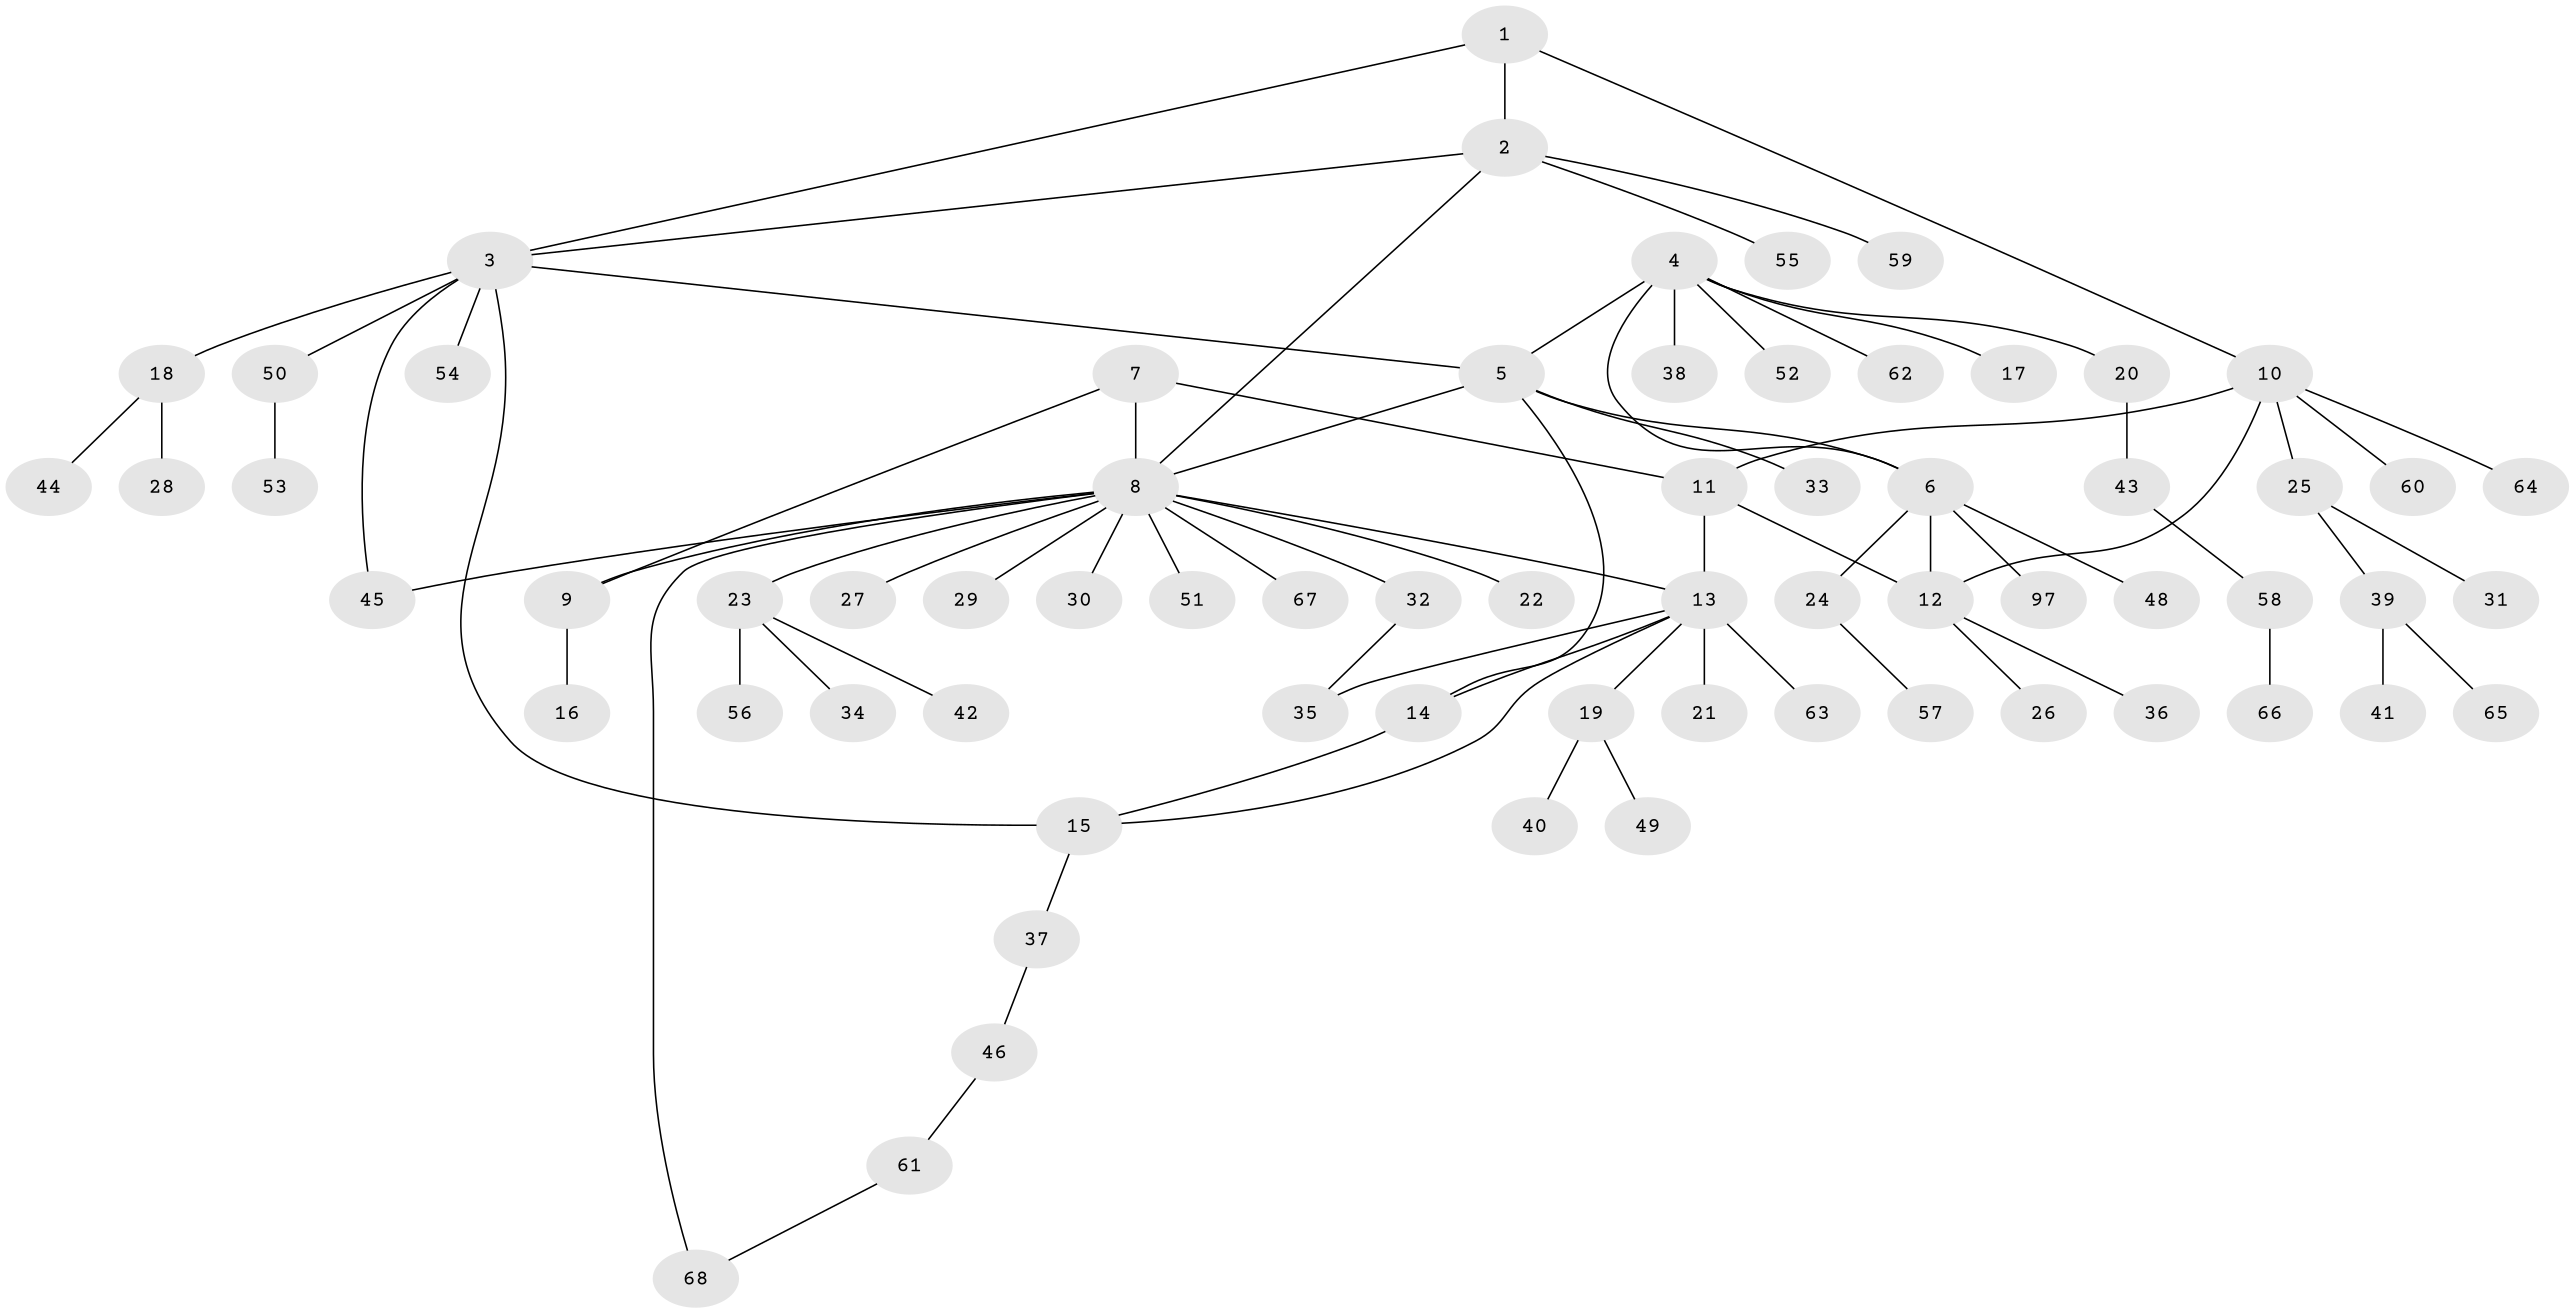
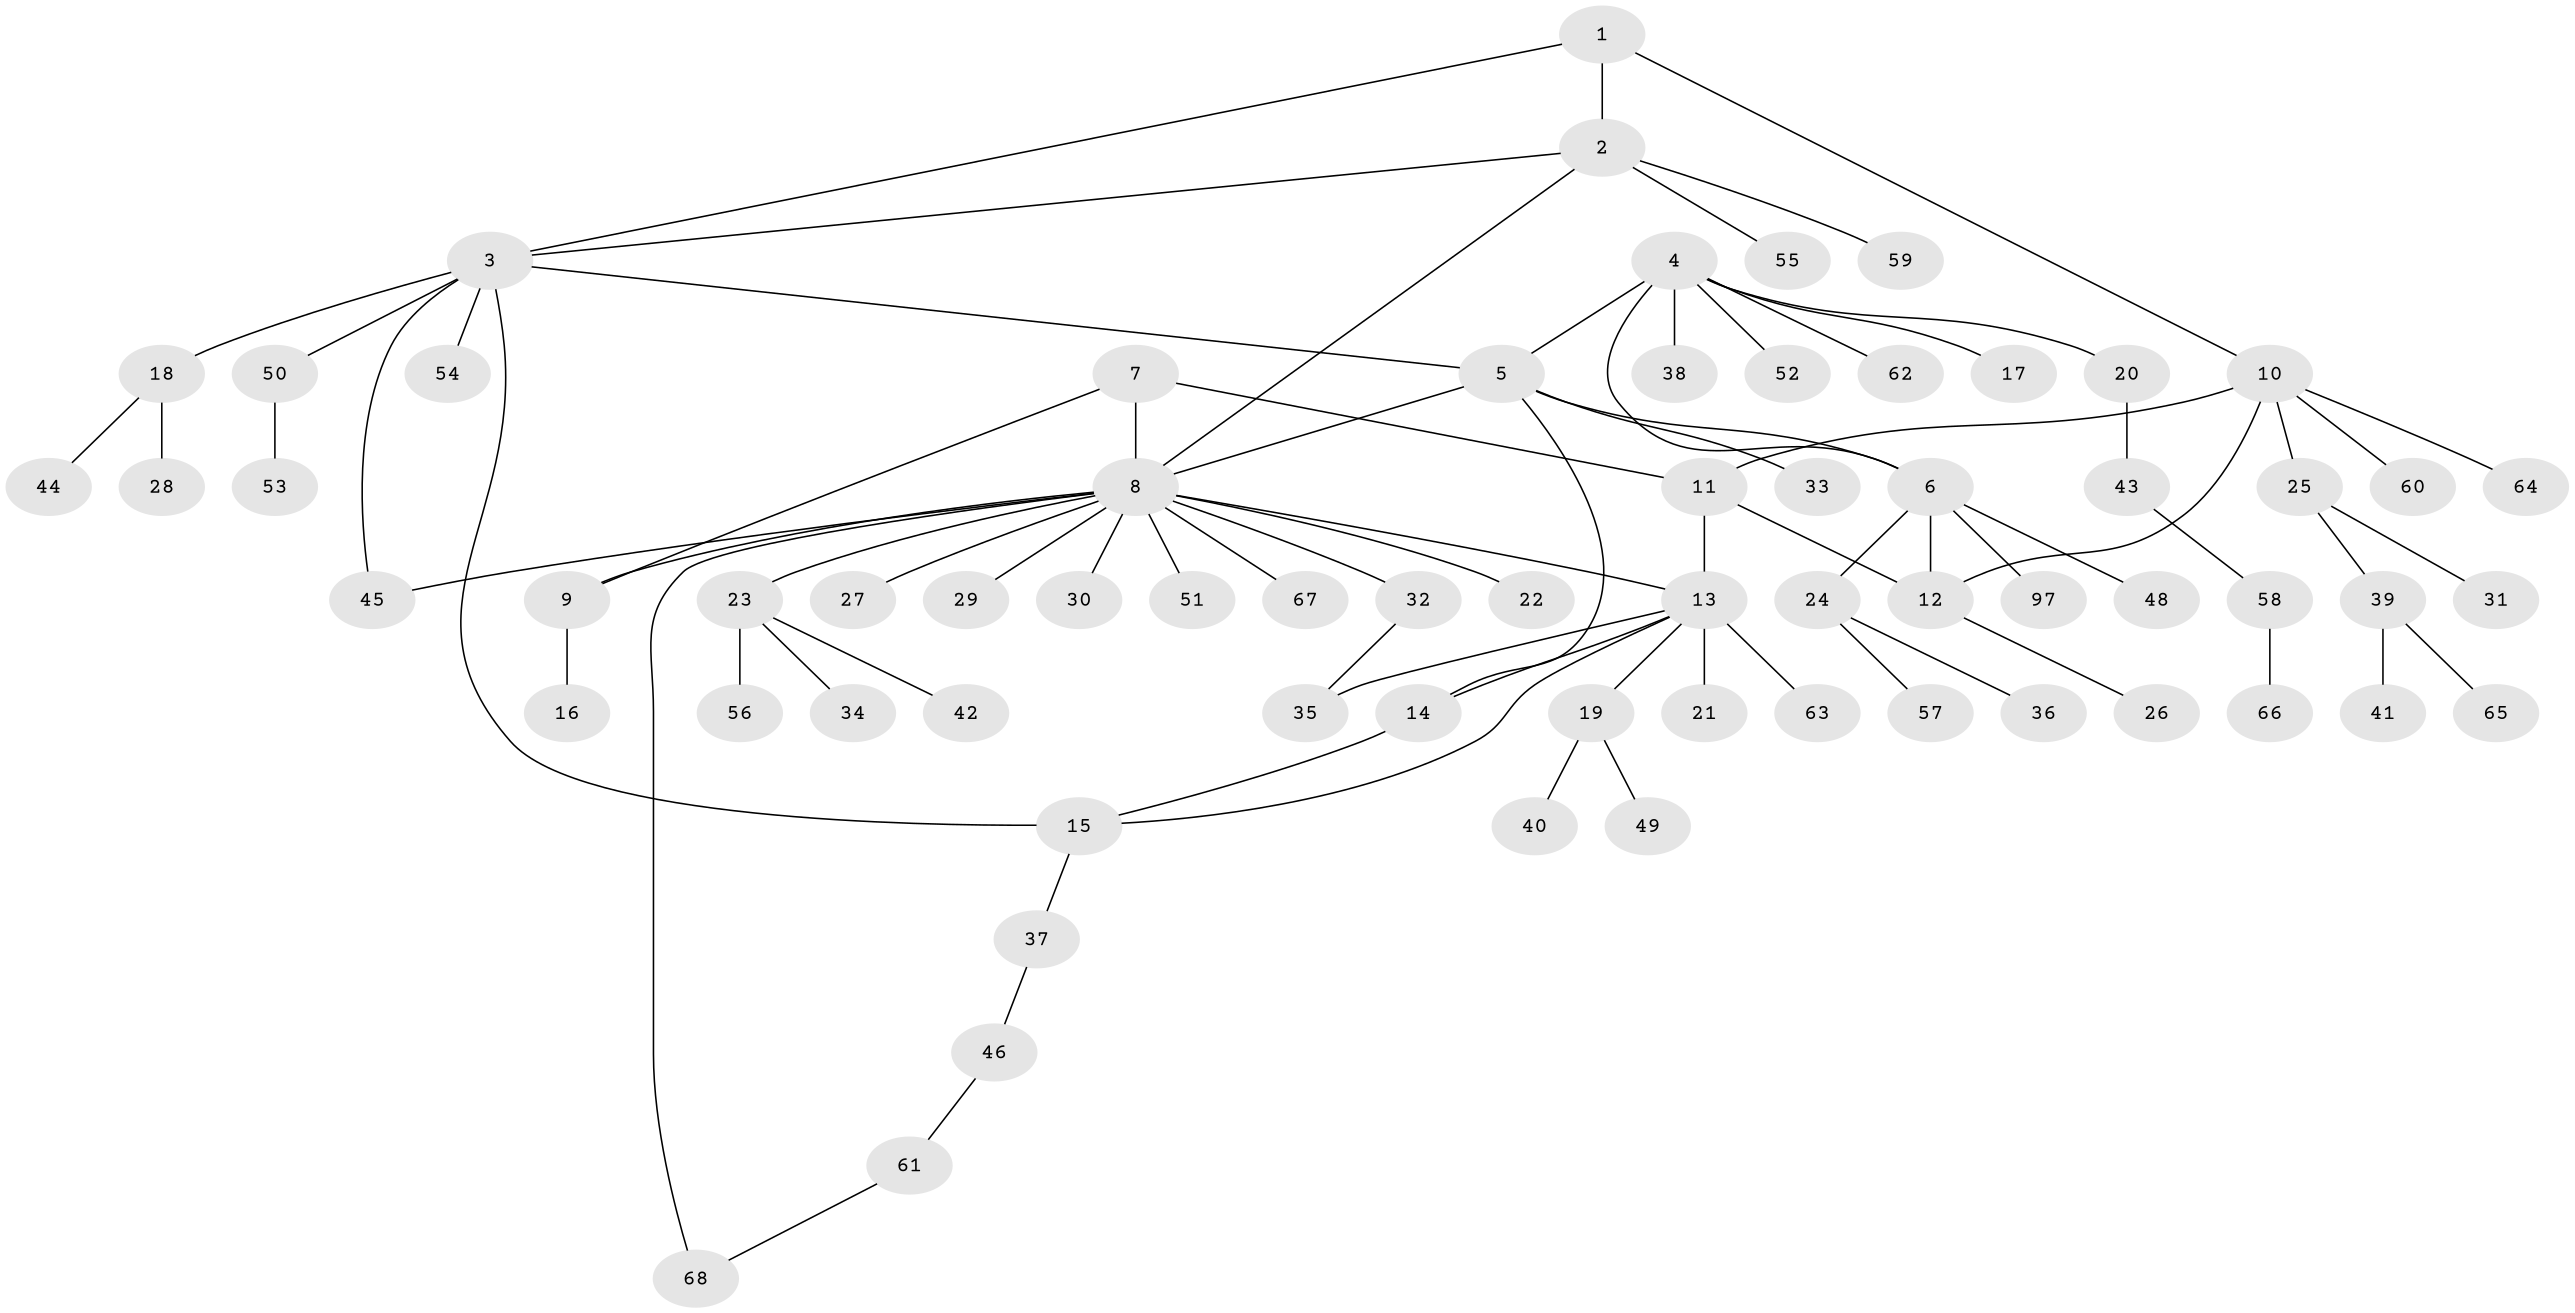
(2044, 657) -> (1930, 657)
